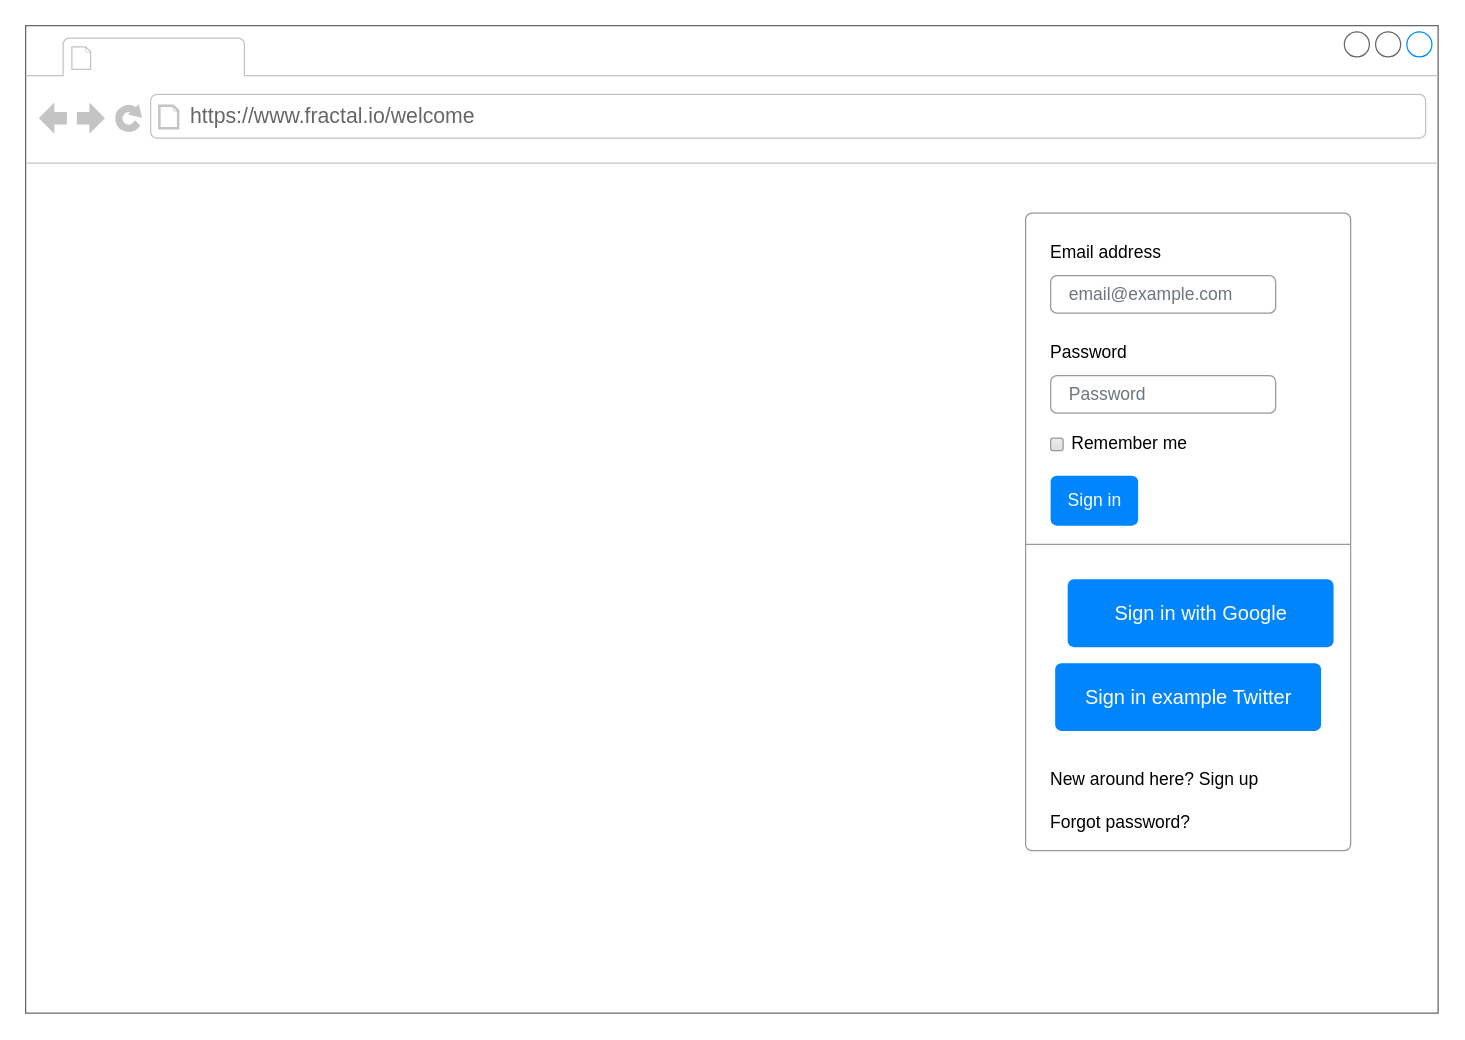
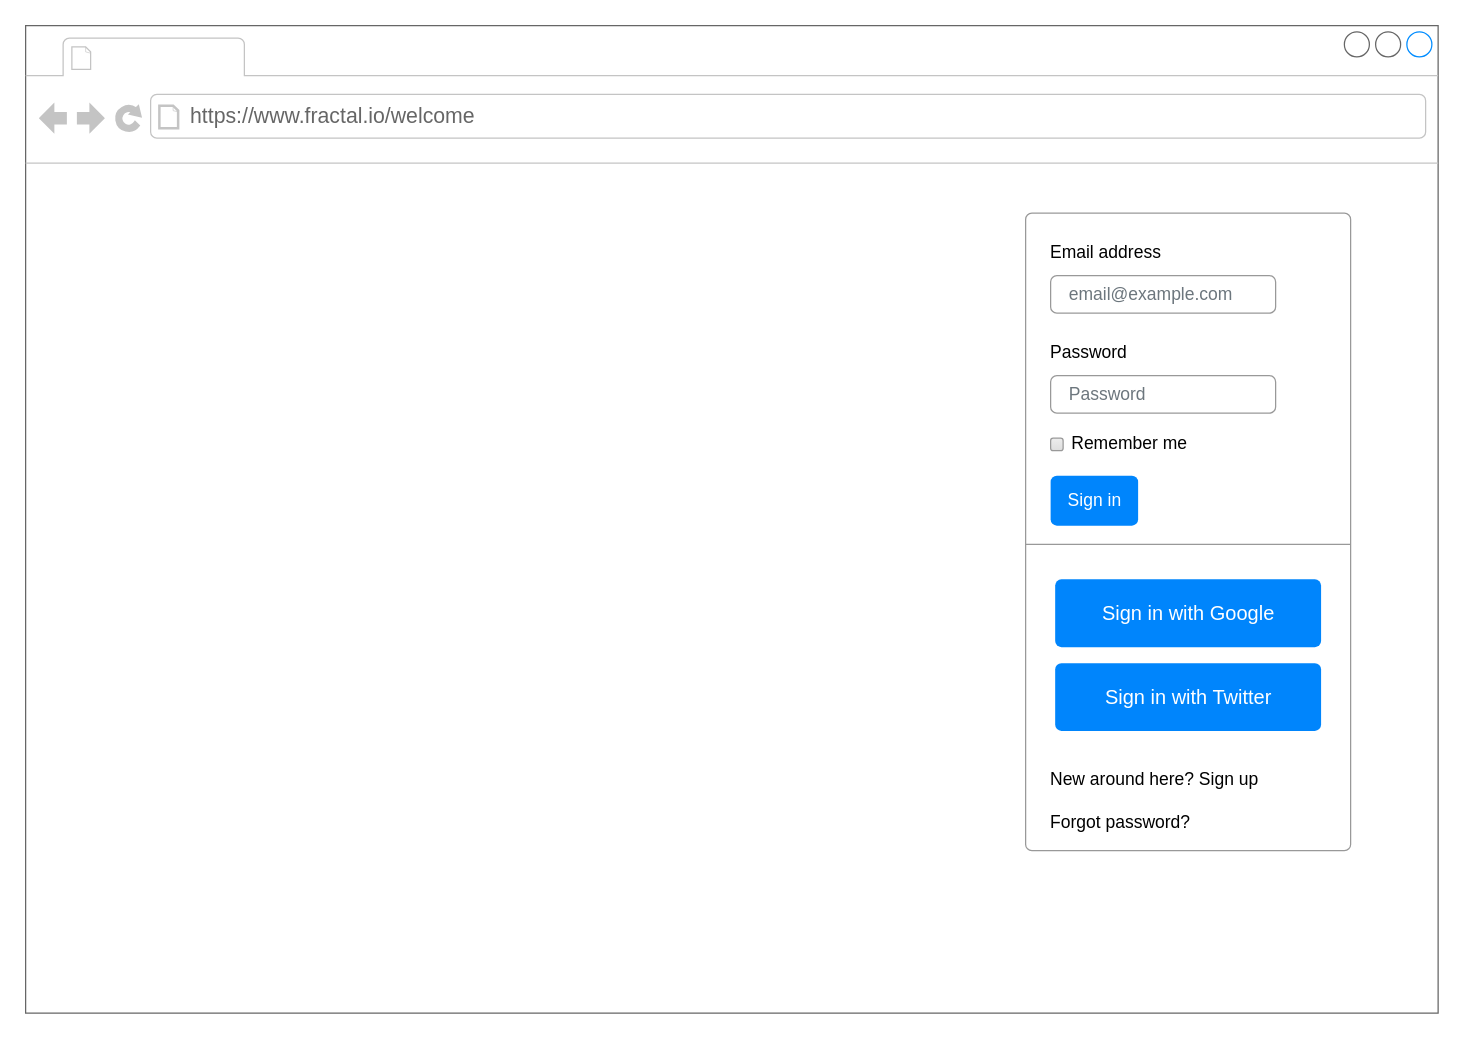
(1201, 613) -> (1188, 613)
(1189, 697) -> (1189, 697)
